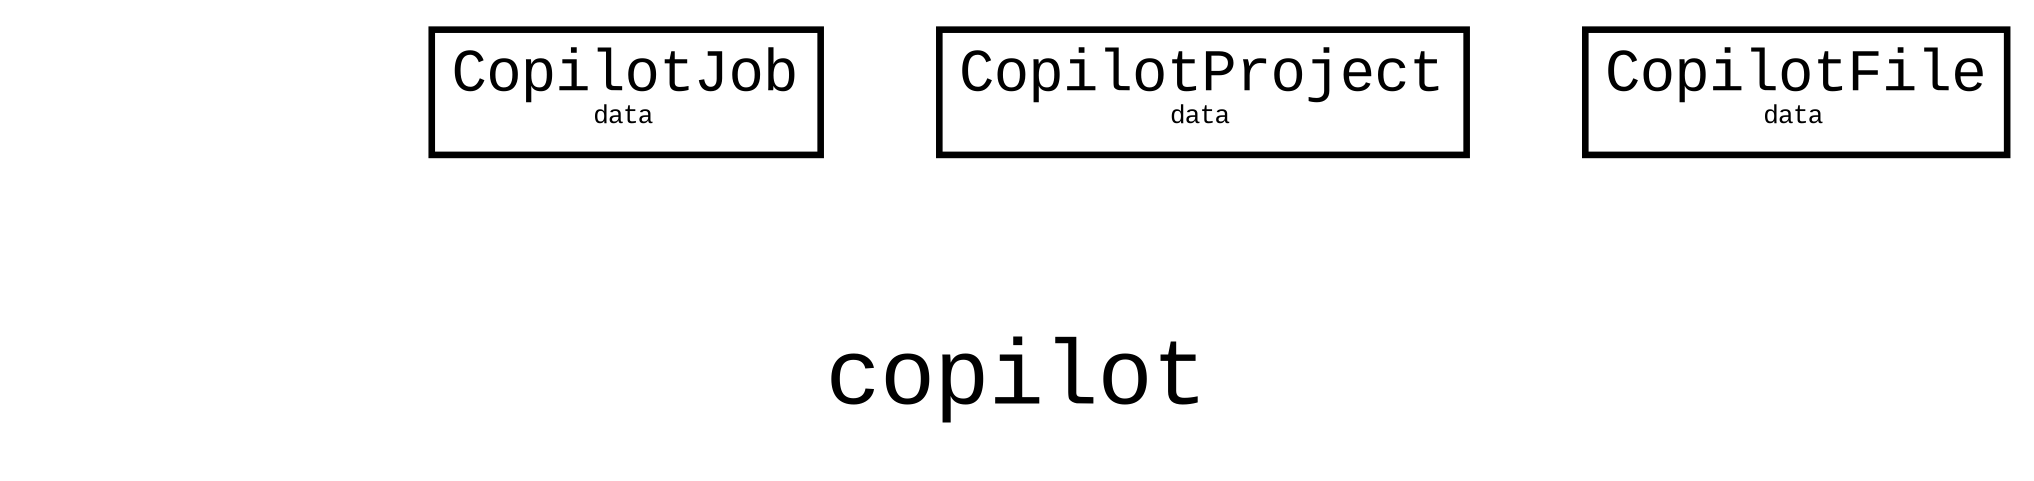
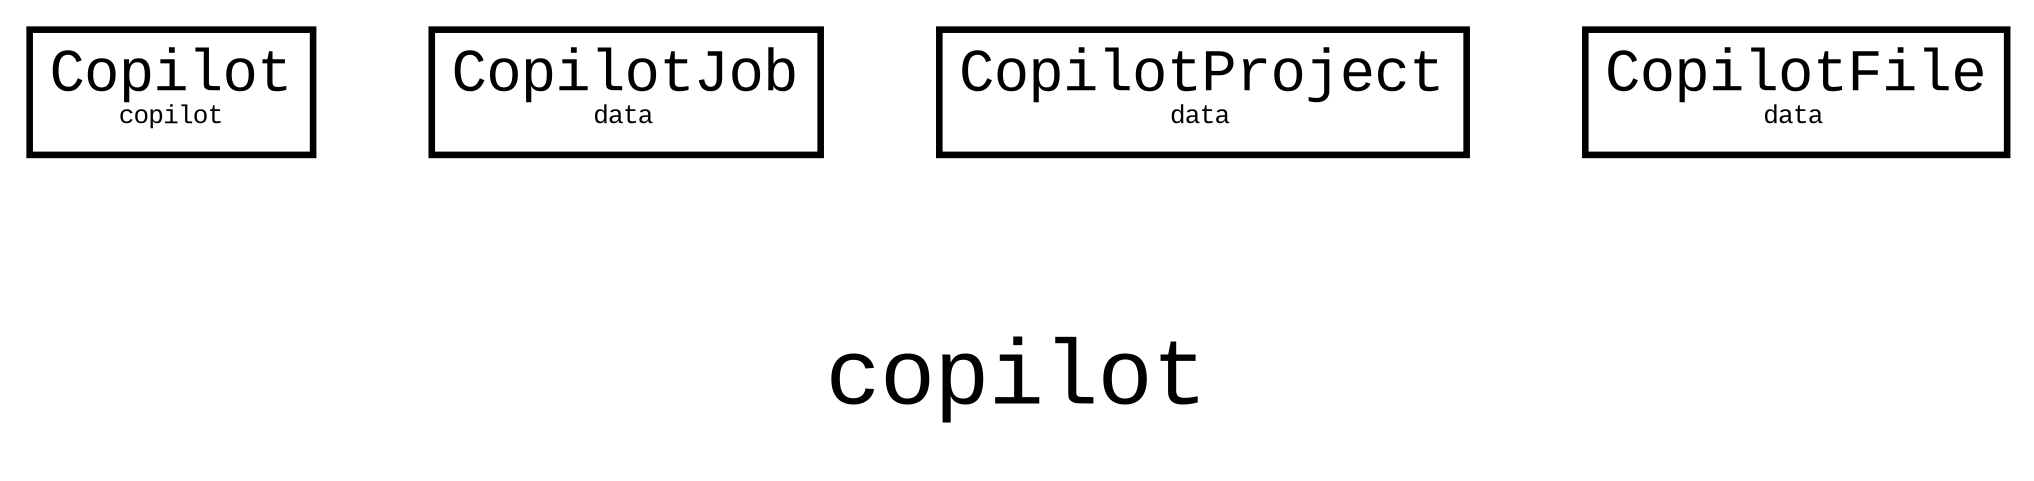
none -> (168, 89)
